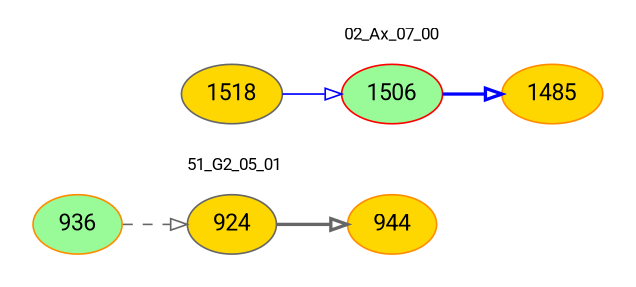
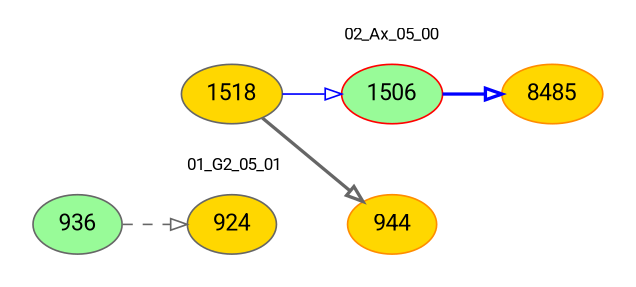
(392, 35) -> (392, 35)
(552, 94) -> (552, 94)
(235, 166) -> (235, 166)
(78, 224) -> (78, 224)
(304, 224) -> (315, 162)
